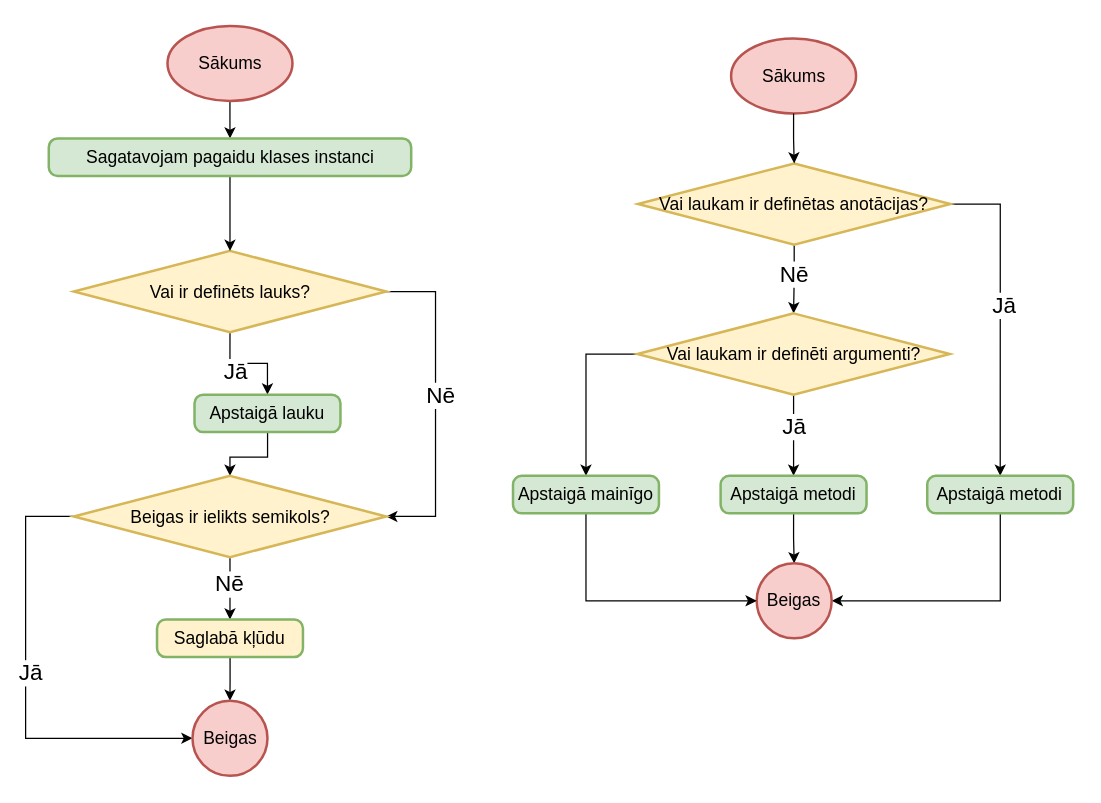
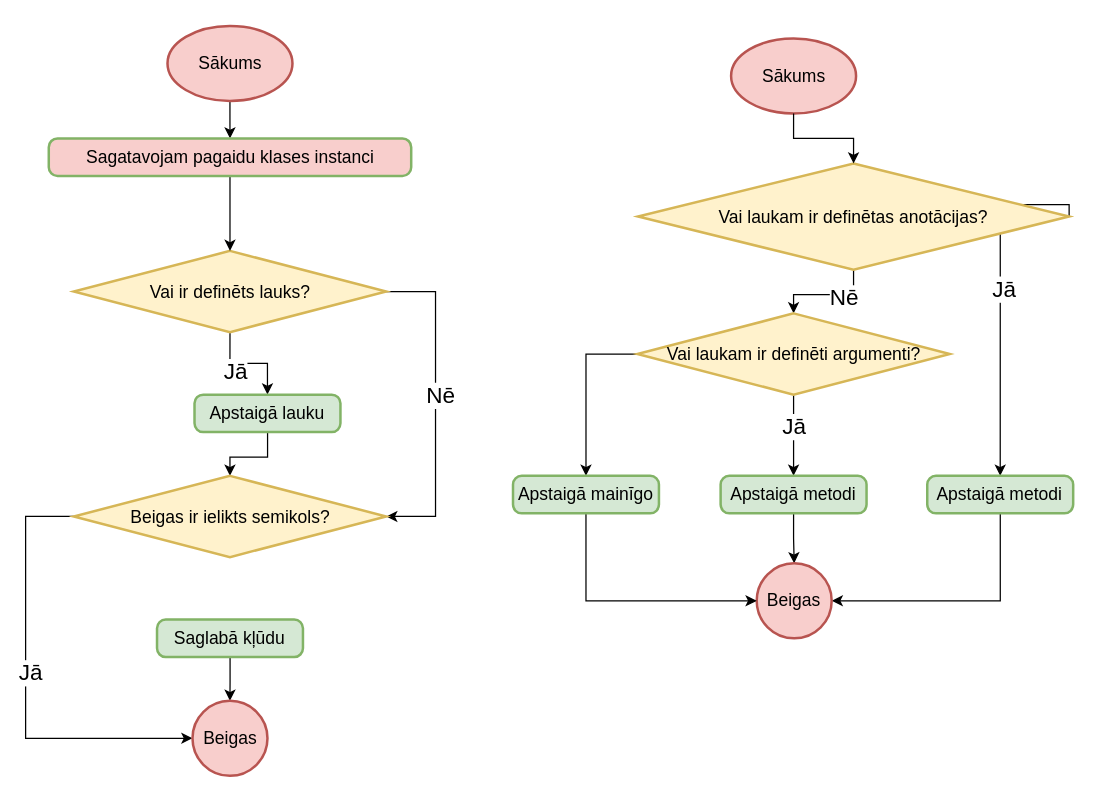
(230, 157) -> (230, 157)
(794, 204) -> (854, 216)
(230, 584) -> none
(230, 638) -> (230, 638)
